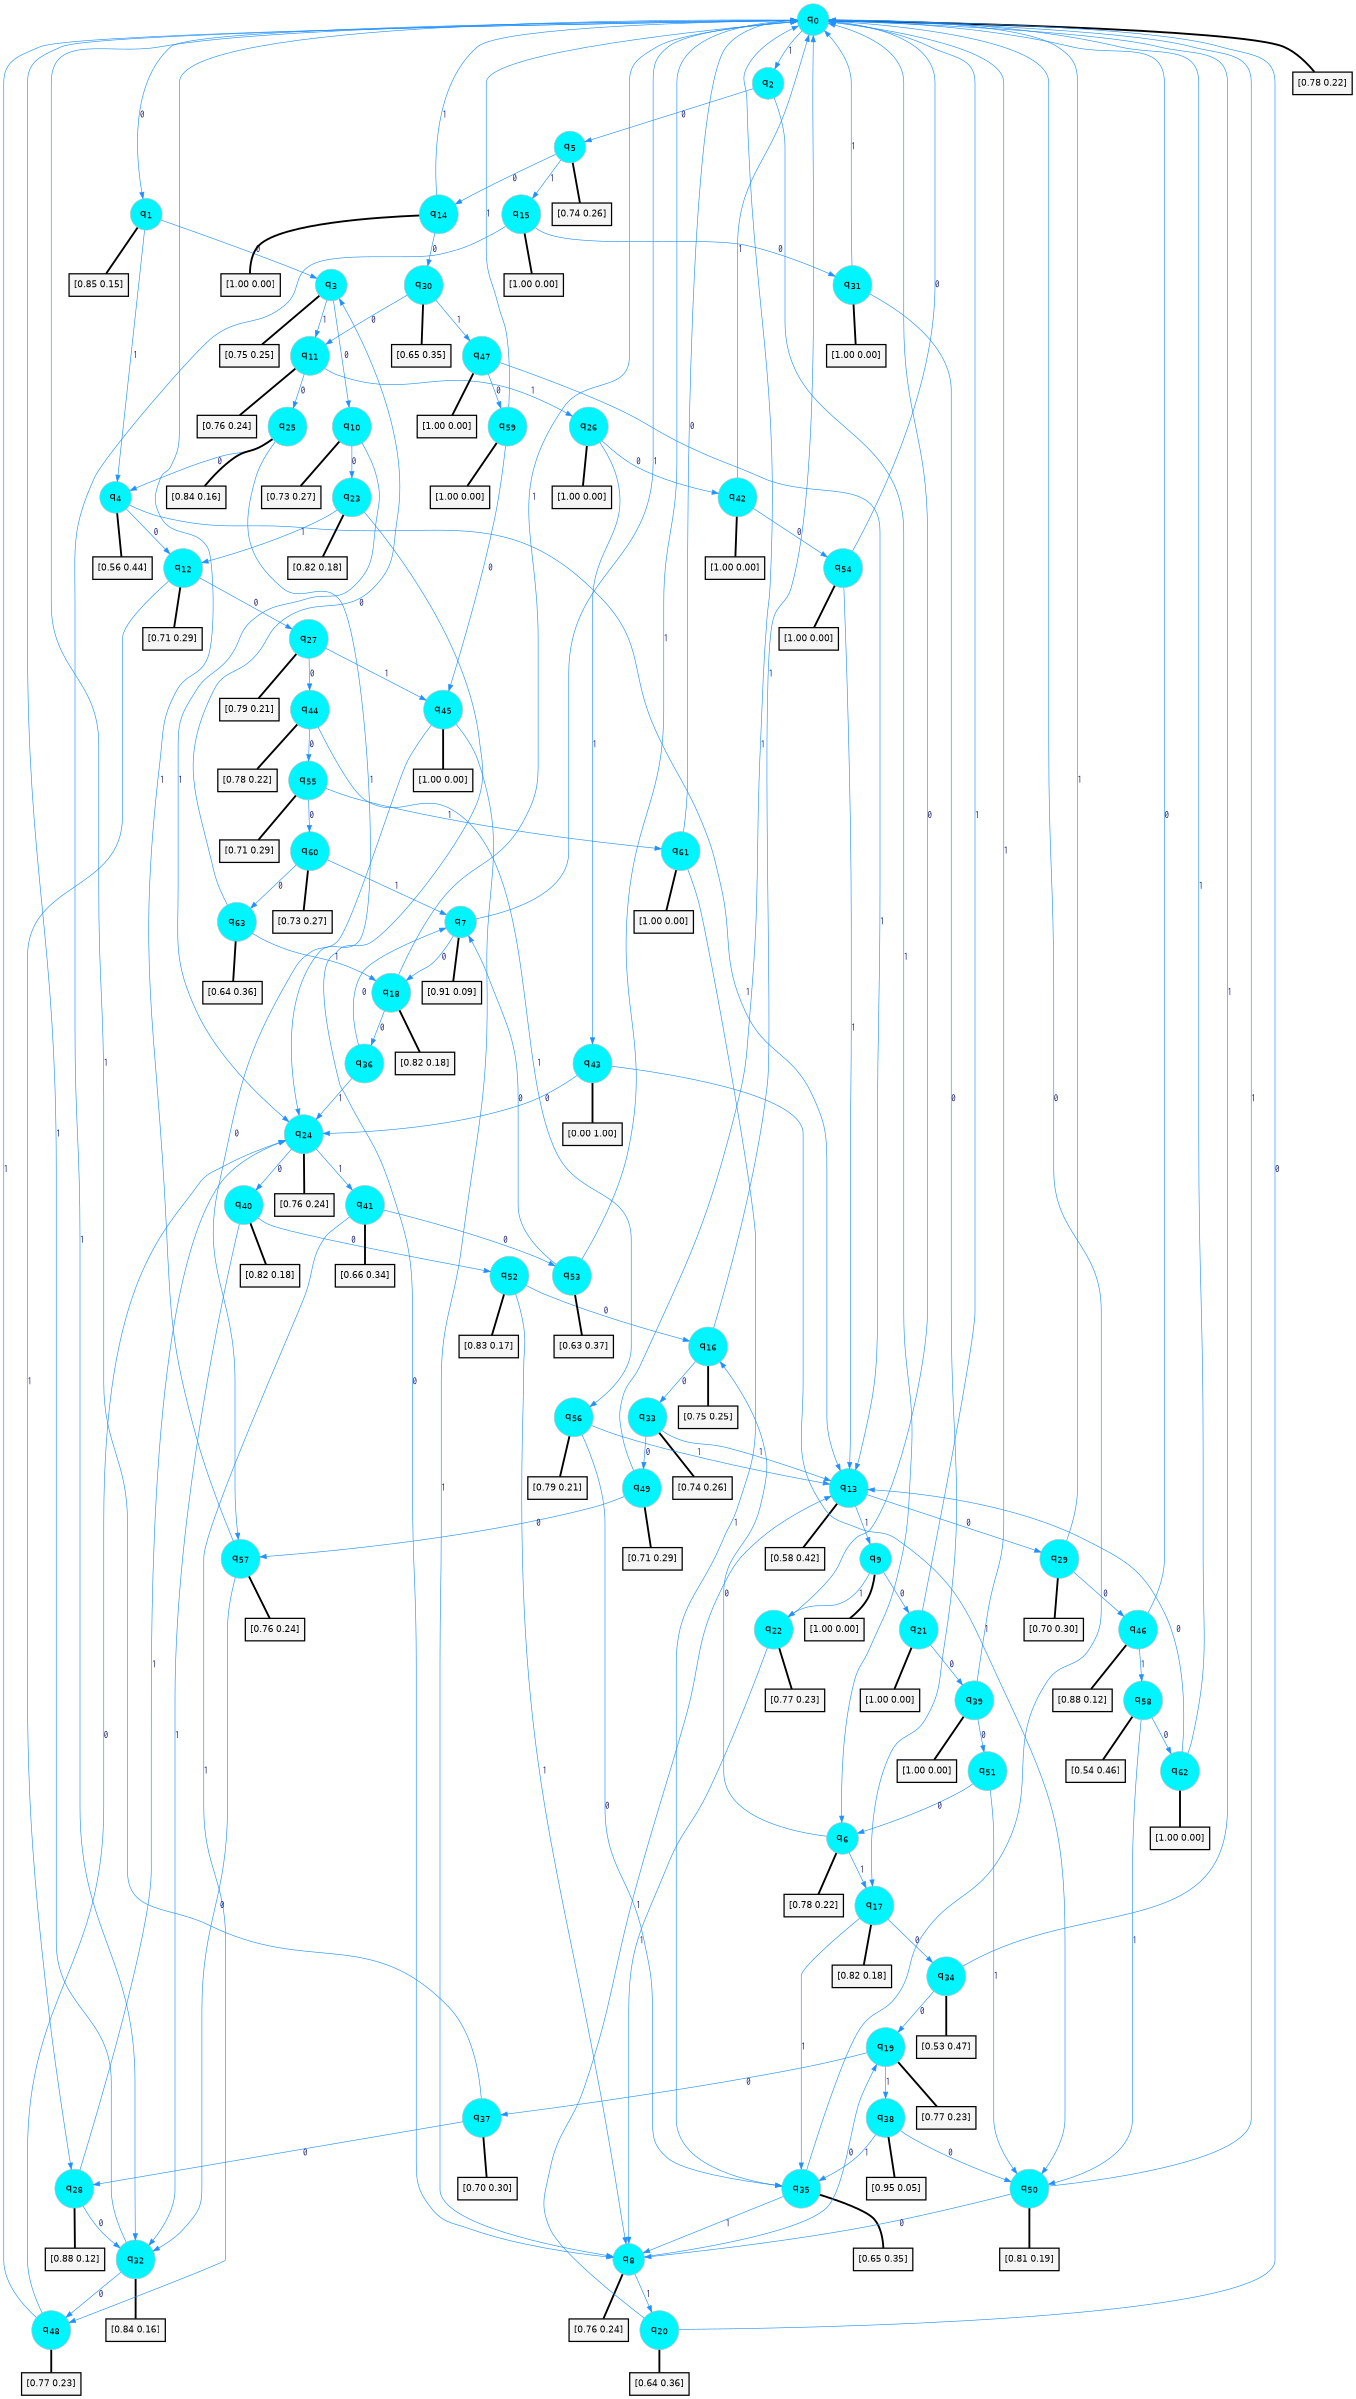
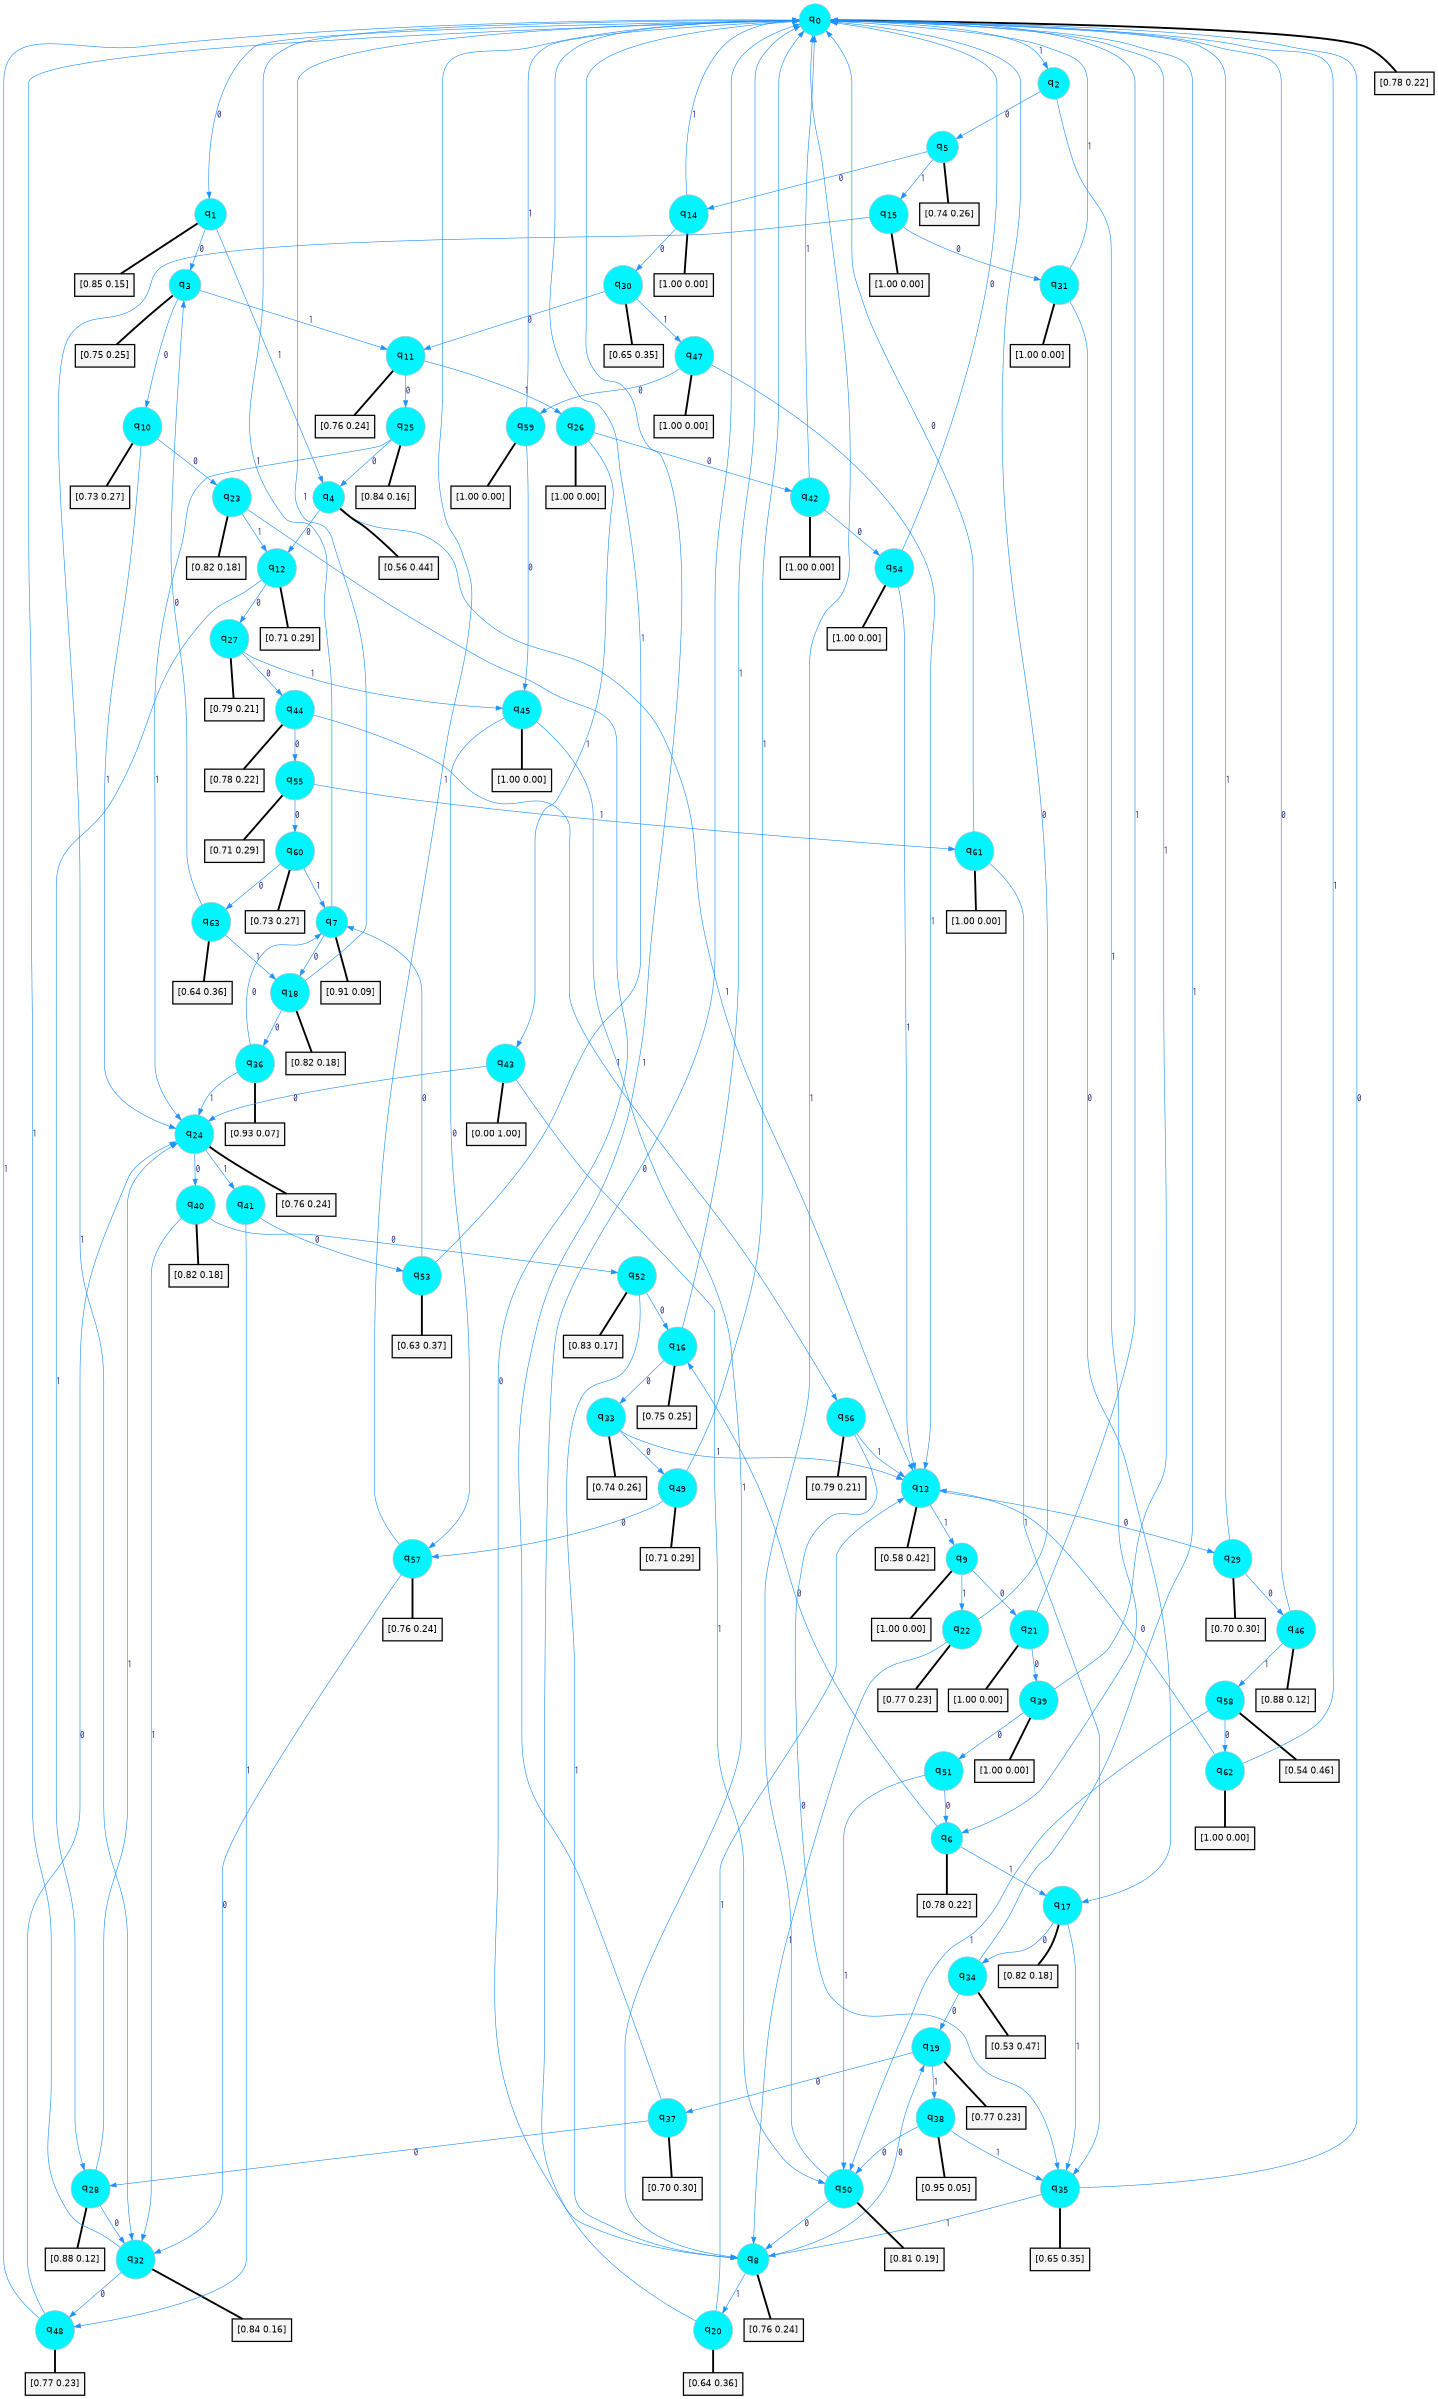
none -> (255, 1134)
(365, 1276) -> none
